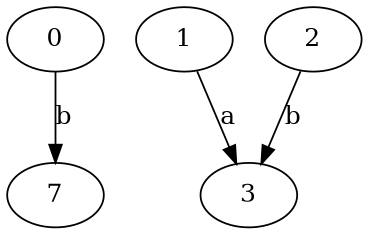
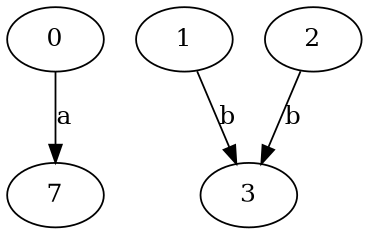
(64, 117) -> (64, 117)
(228, 117) -> (228, 117)
